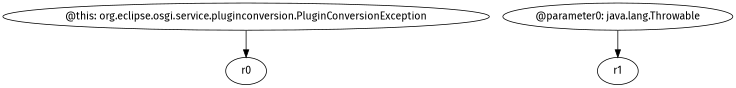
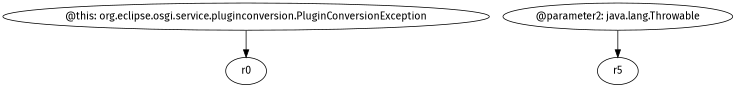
(618, 17) -> (618, 17)
(618, 71) -> (618, 71)
